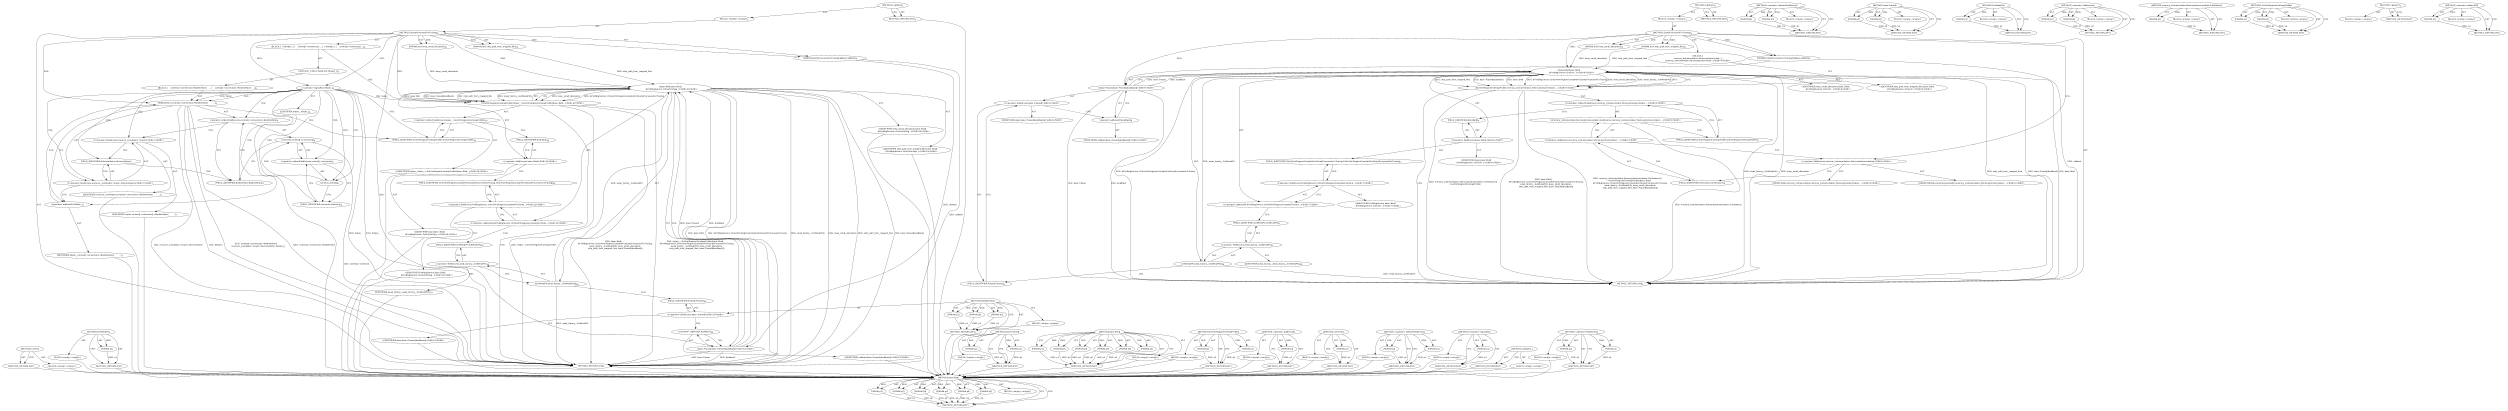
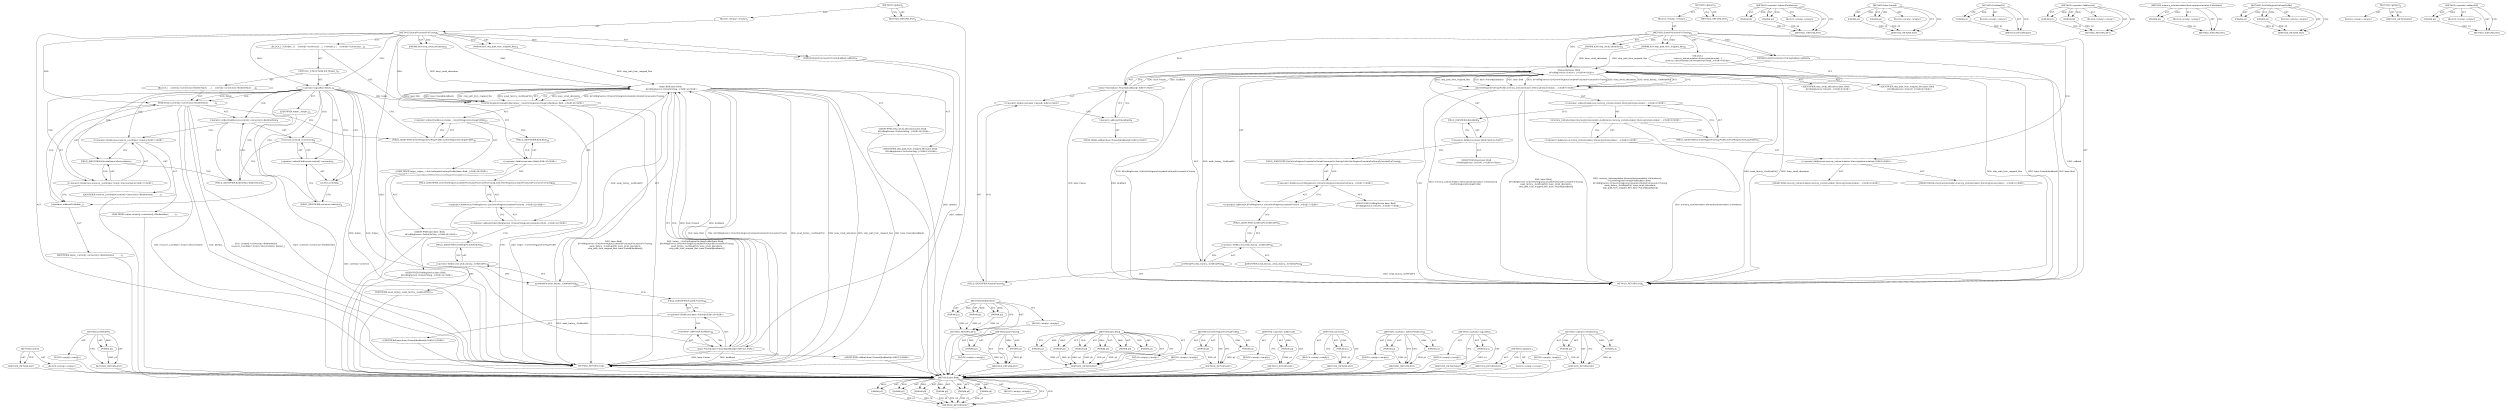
none -> (318, 79)
(1032, 120) -> none
(274, 174) -> (320, 116)
(346, 180) -> none
(1702, 183) -> none
(848, 307) -> (721, 328)
